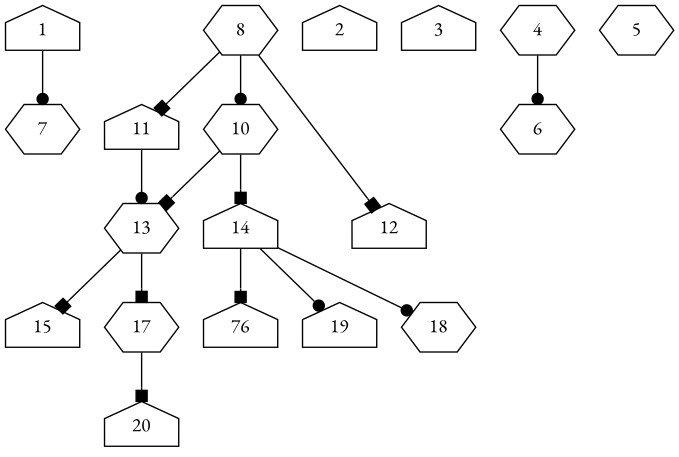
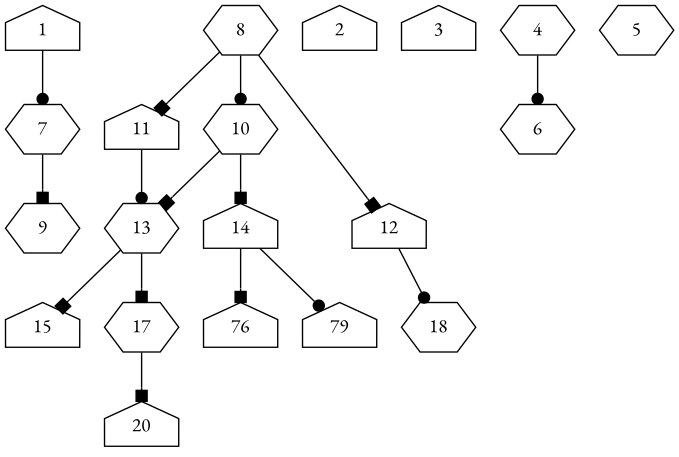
none -> (43, 228)
(340, 278) -> (410, 270)
(340, 327) -> (340, 327)
